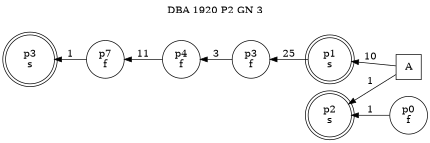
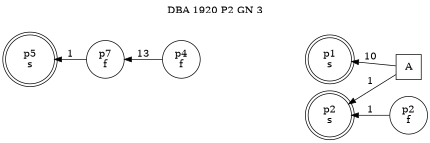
(143, 54) -> (143, 54)
(30, 59) -> (30, 59)
(251, 59) -> none
(409, 115) -> (409, 115)
